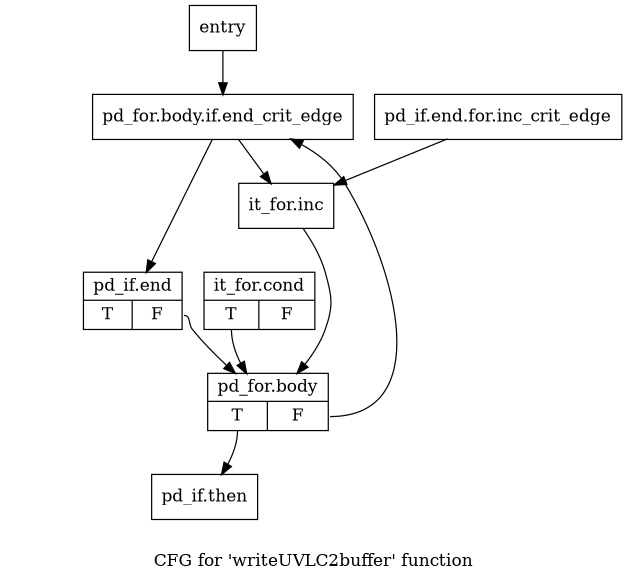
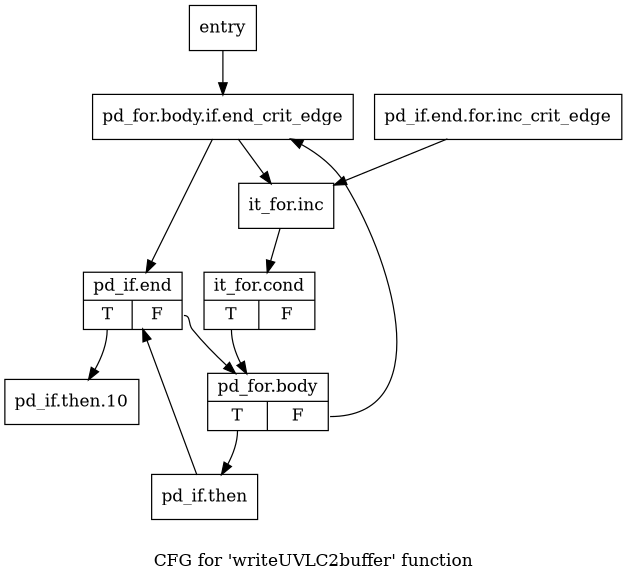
(331, 296) -> (275, 244)
none -> (72, 402)
none -> (172, 408)
